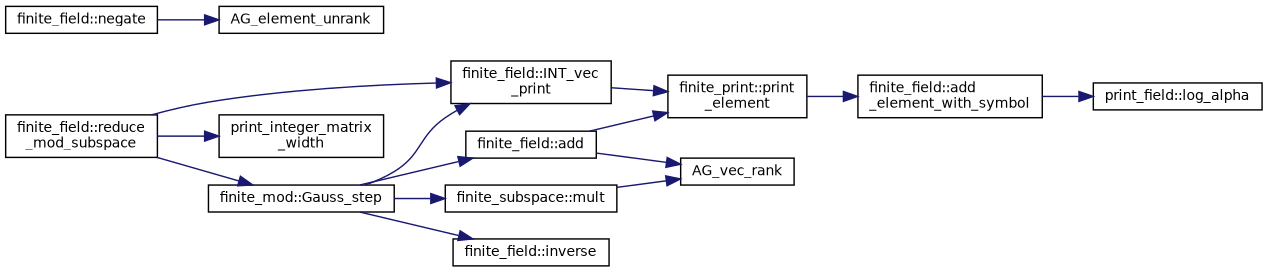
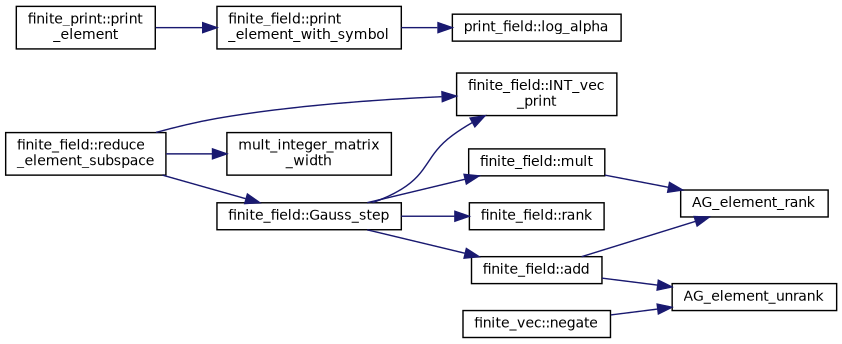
(82, 20) -> (537, 324)
(633, 89) -> none
(950, 96) -> (309, 28)
(622, 123) -> (630, 282)
(82, 136) -> (86, 154)
(301, 136) -> (309, 154)
(737, 172) -> (754, 203)
(301, 199) -> (309, 216)
(531, 199) -> (537, 162)
(531, 252) -> (537, 216)
